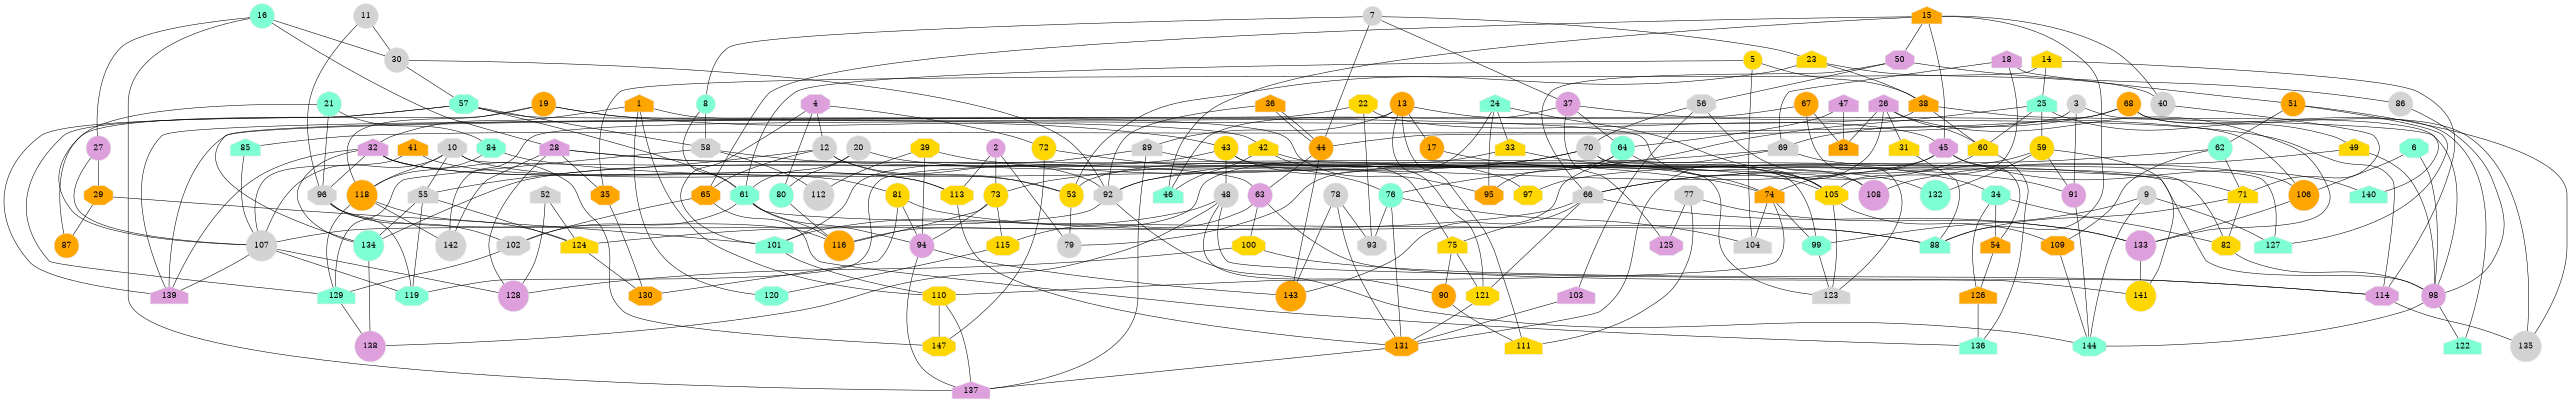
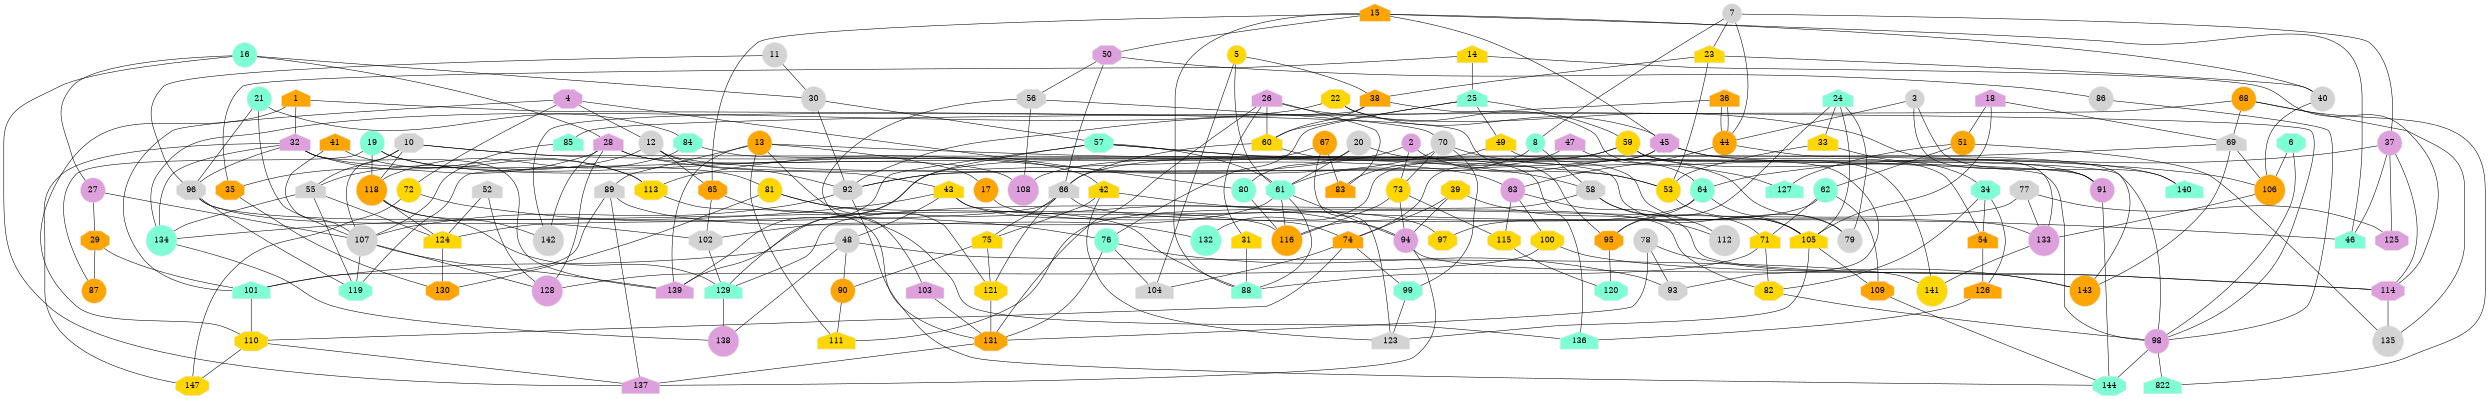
(544, 104) -> (372, 143)
(2352, 130) -> (2273, 129)
(1226, 148) -> (949, 190)
(1832, 195) -> (1809, 241)
(2147, 195) -> none
(652, 241) -> (1610, 266)
(2463, 346) -> (2163, 386)
